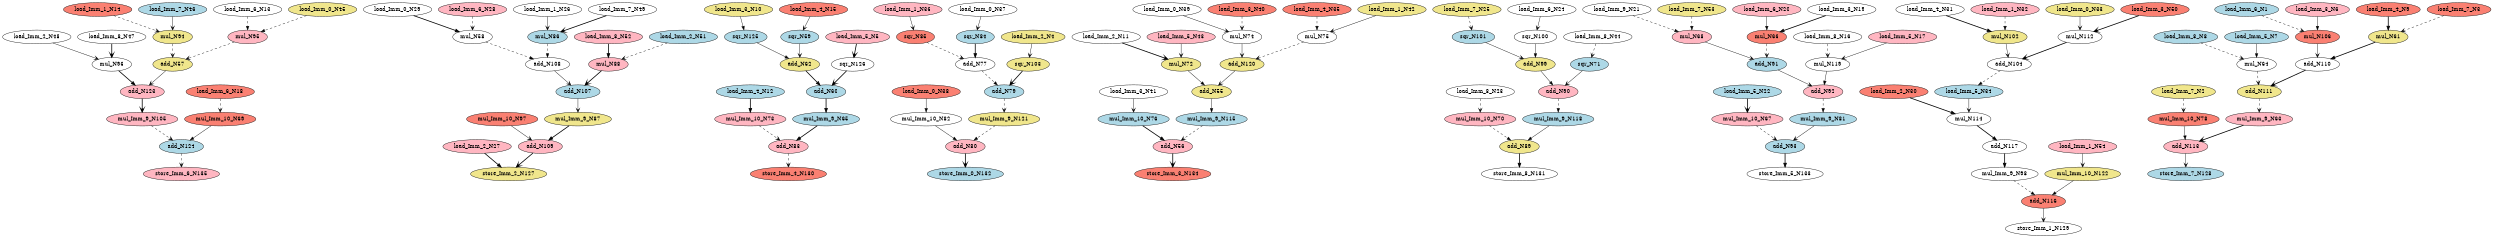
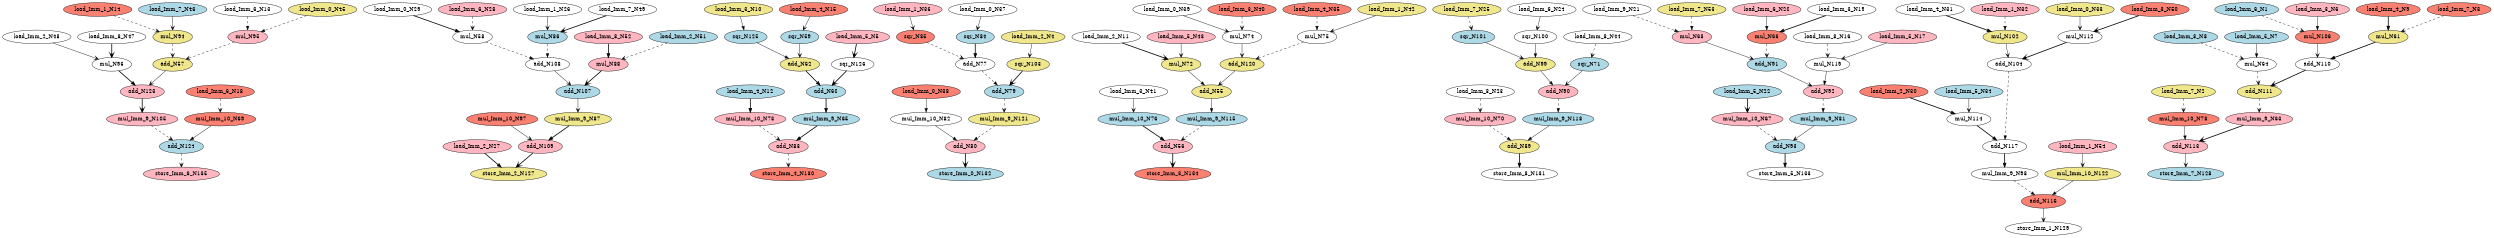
(1991, 77) -> (2007, 103)
